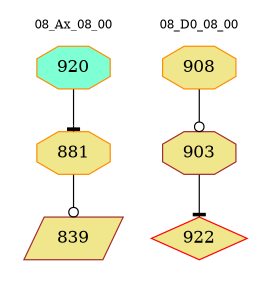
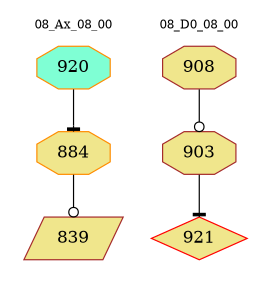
(199, 68) -> (199, 68)
(74, 153) -> (74, 153)
(199, 238) -> (199, 238)
